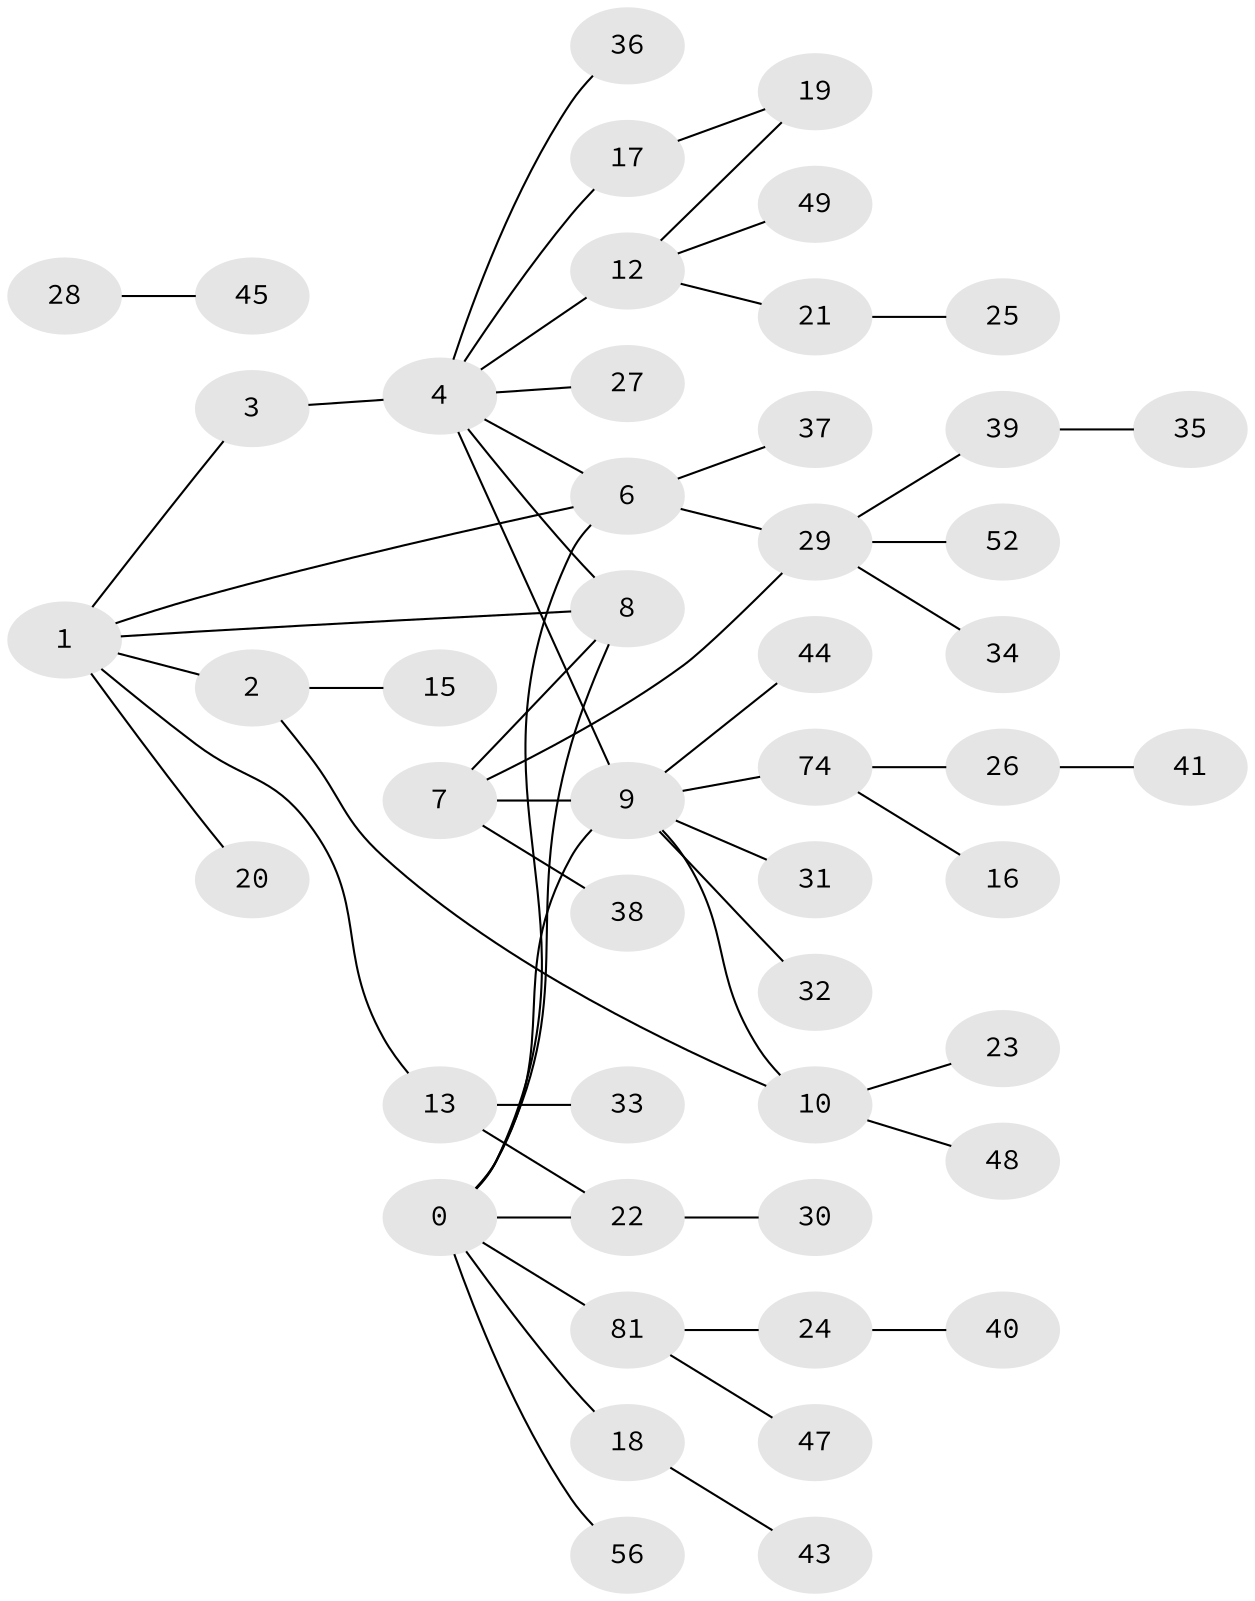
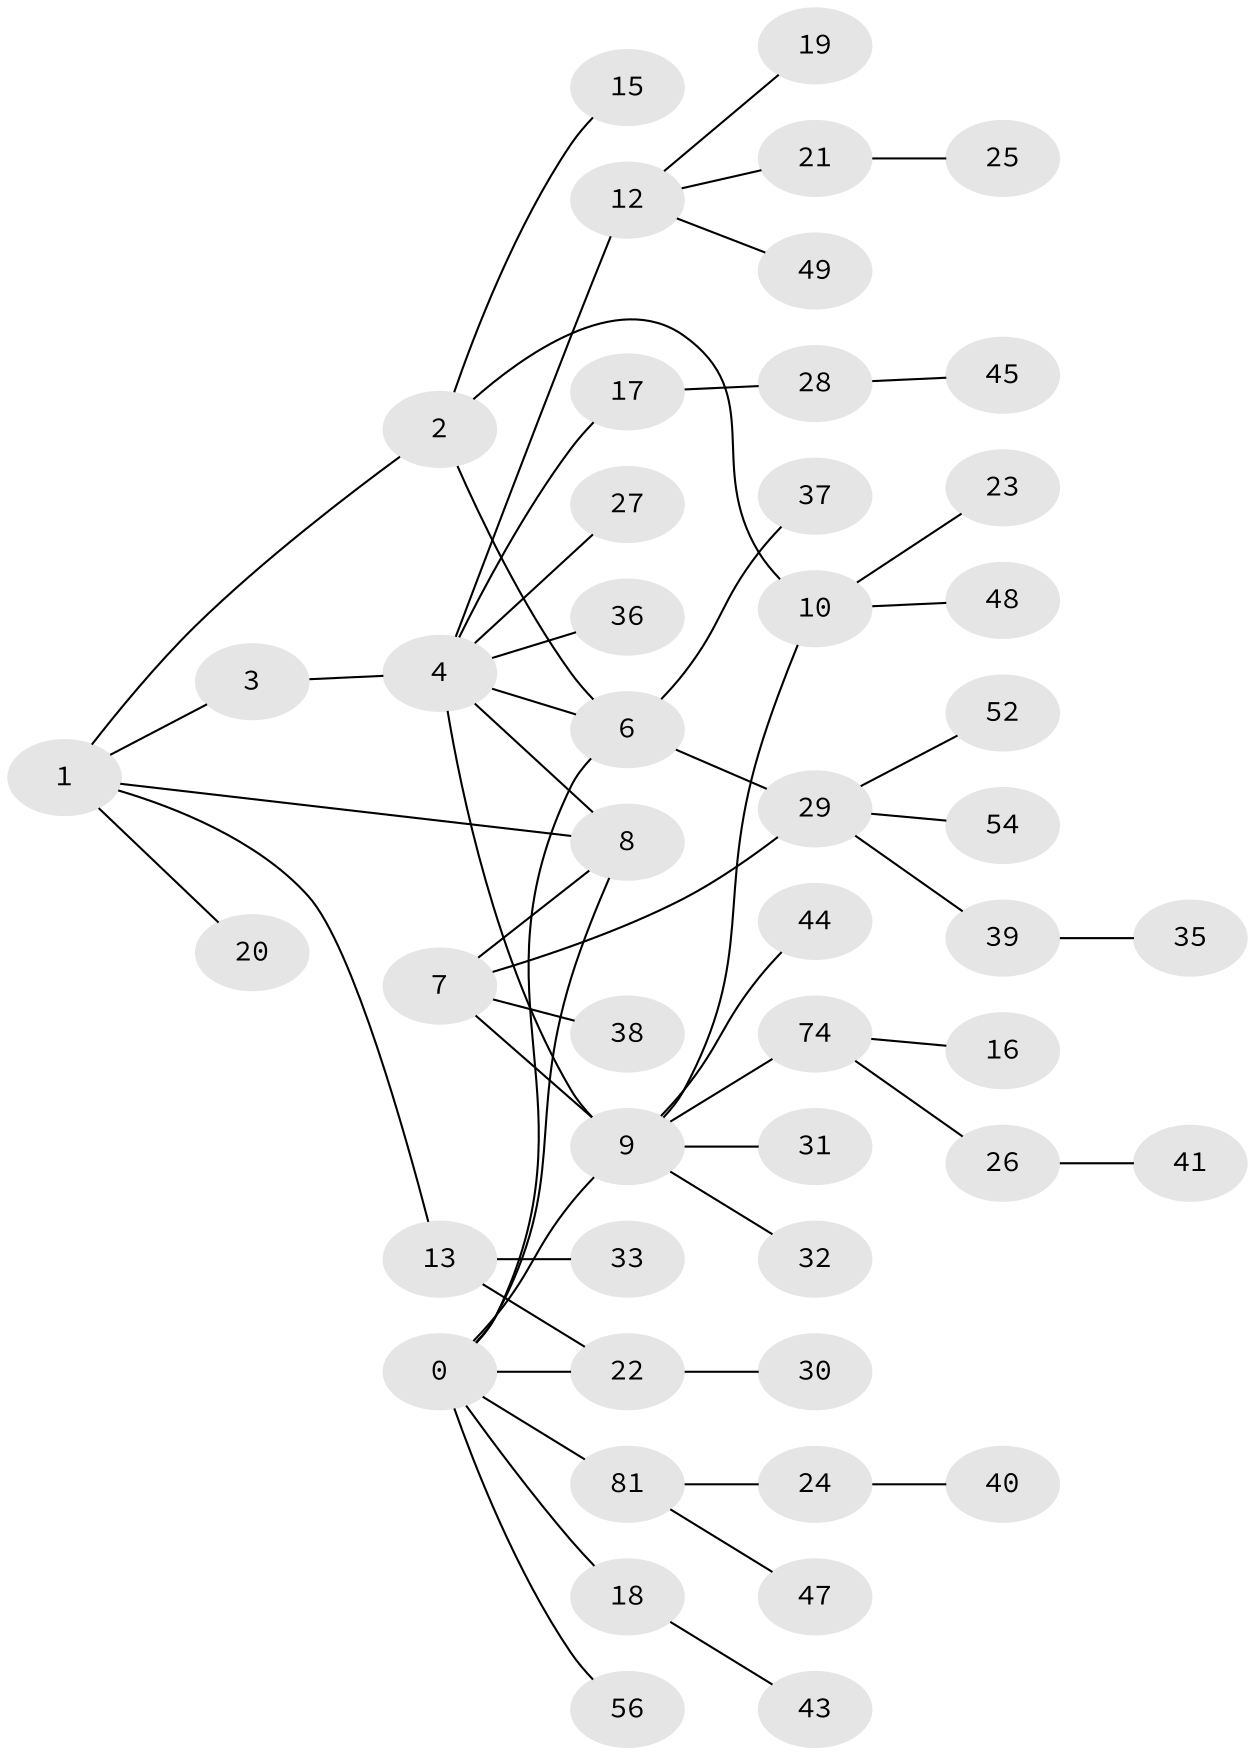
(721, 125) -> (711, 388)
(343, 560) -> (514, 582)
(1003, 655) -> (1003, 826)
